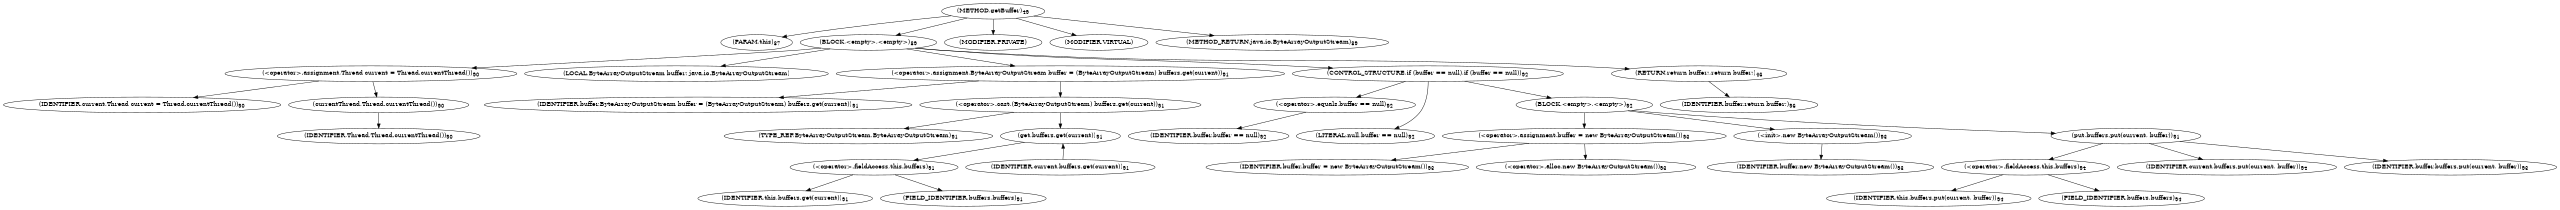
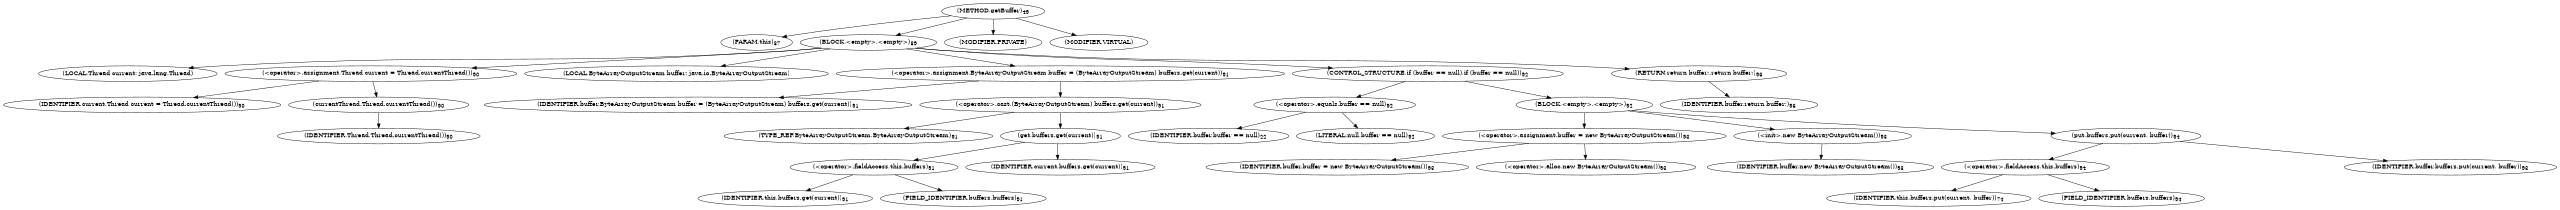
(1272, 42) -> none
(1760, 73) -> (1760, 73)
none -> (128, 74)
(1422, 110) -> (1348, 119)
(1263, 135) -> (1263, 135)
(2177, 135) -> (2177, 135)
(1063, 154) -> (1057, 150)
(2227, 167) -> none
(2000, 198) -> (2000, 198)
